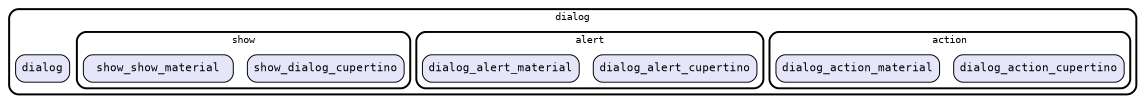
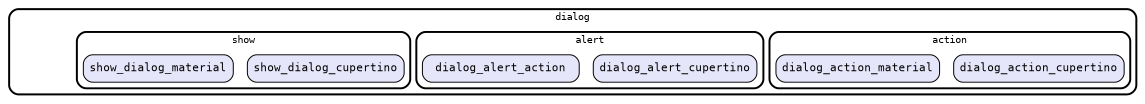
(43, 68) -> none
(158, 68) -> (158, 68)
(501, 68) -> (501, 68)
